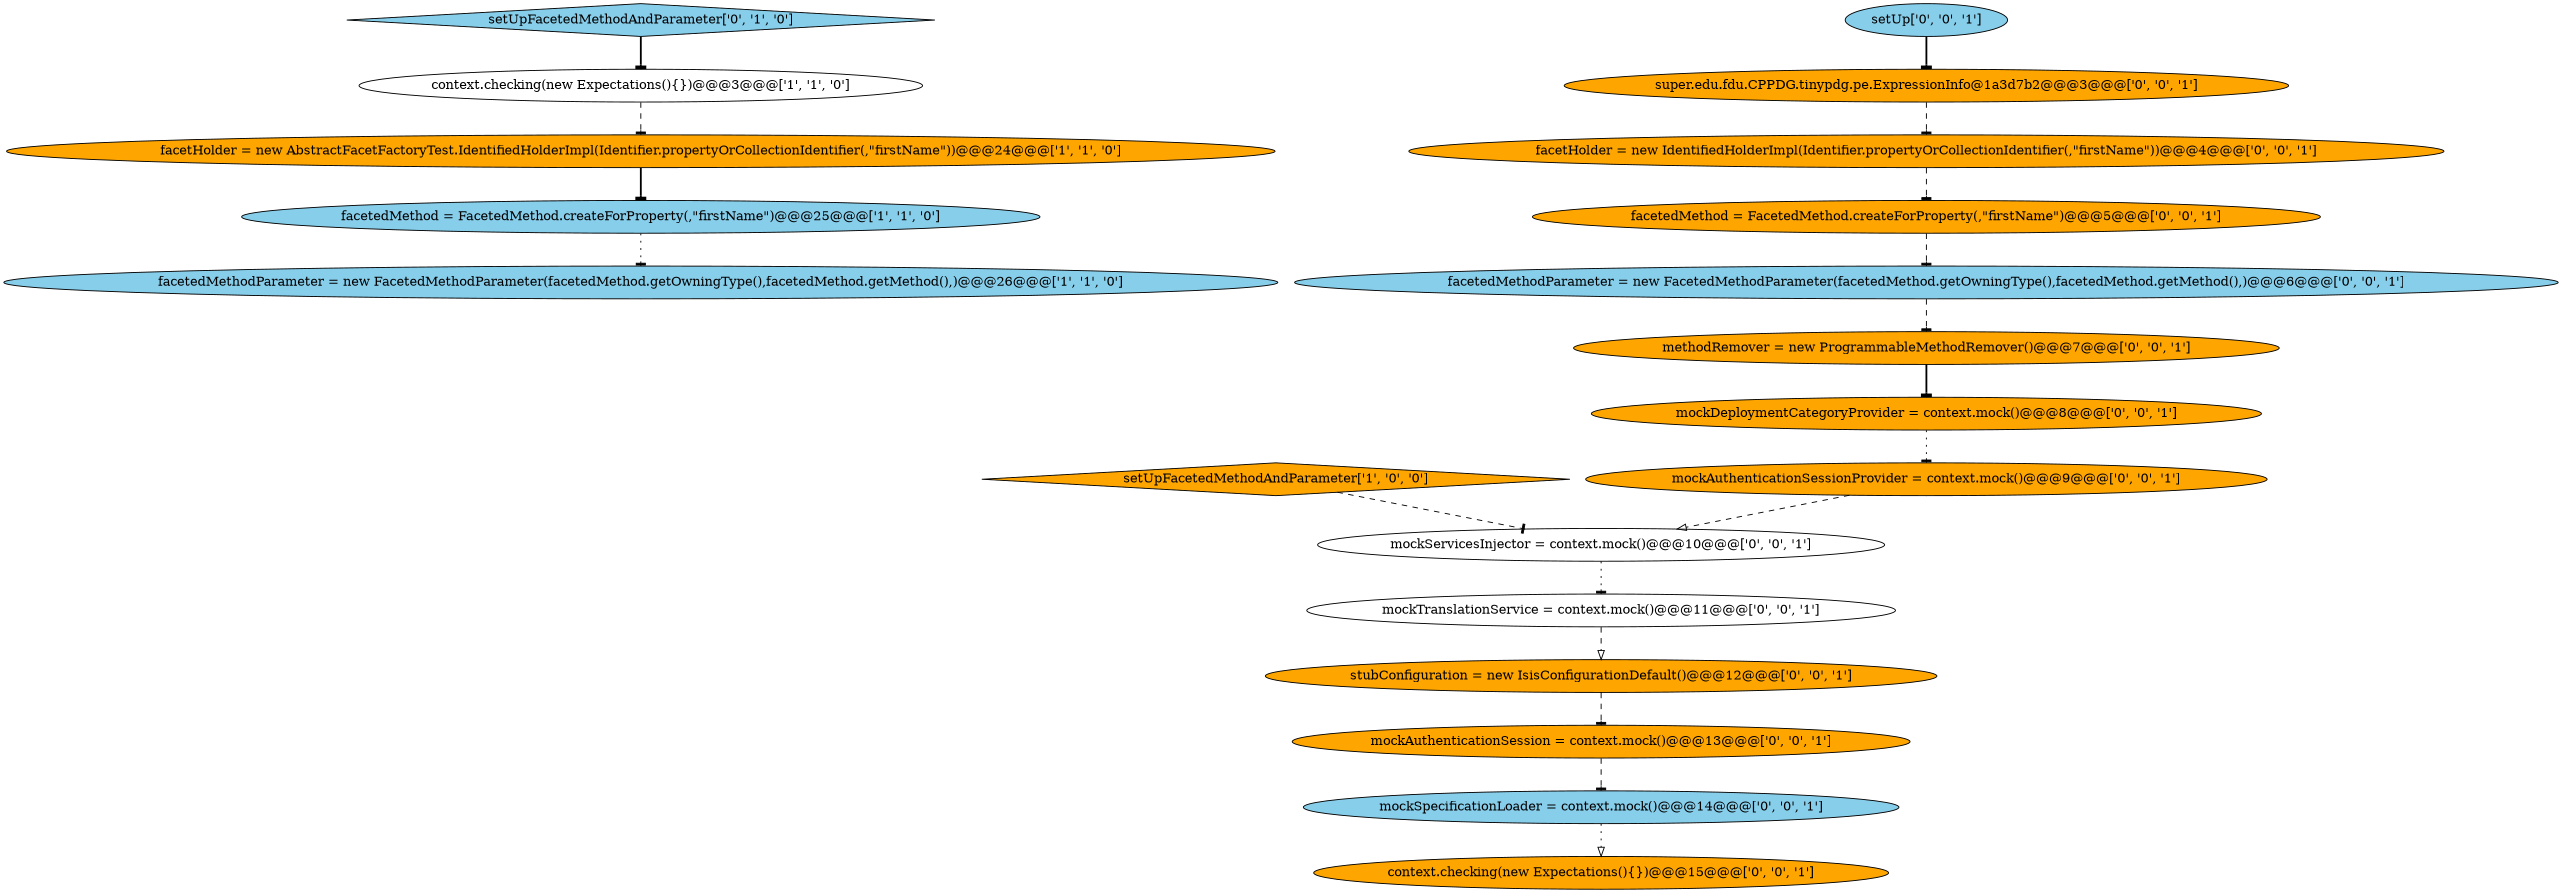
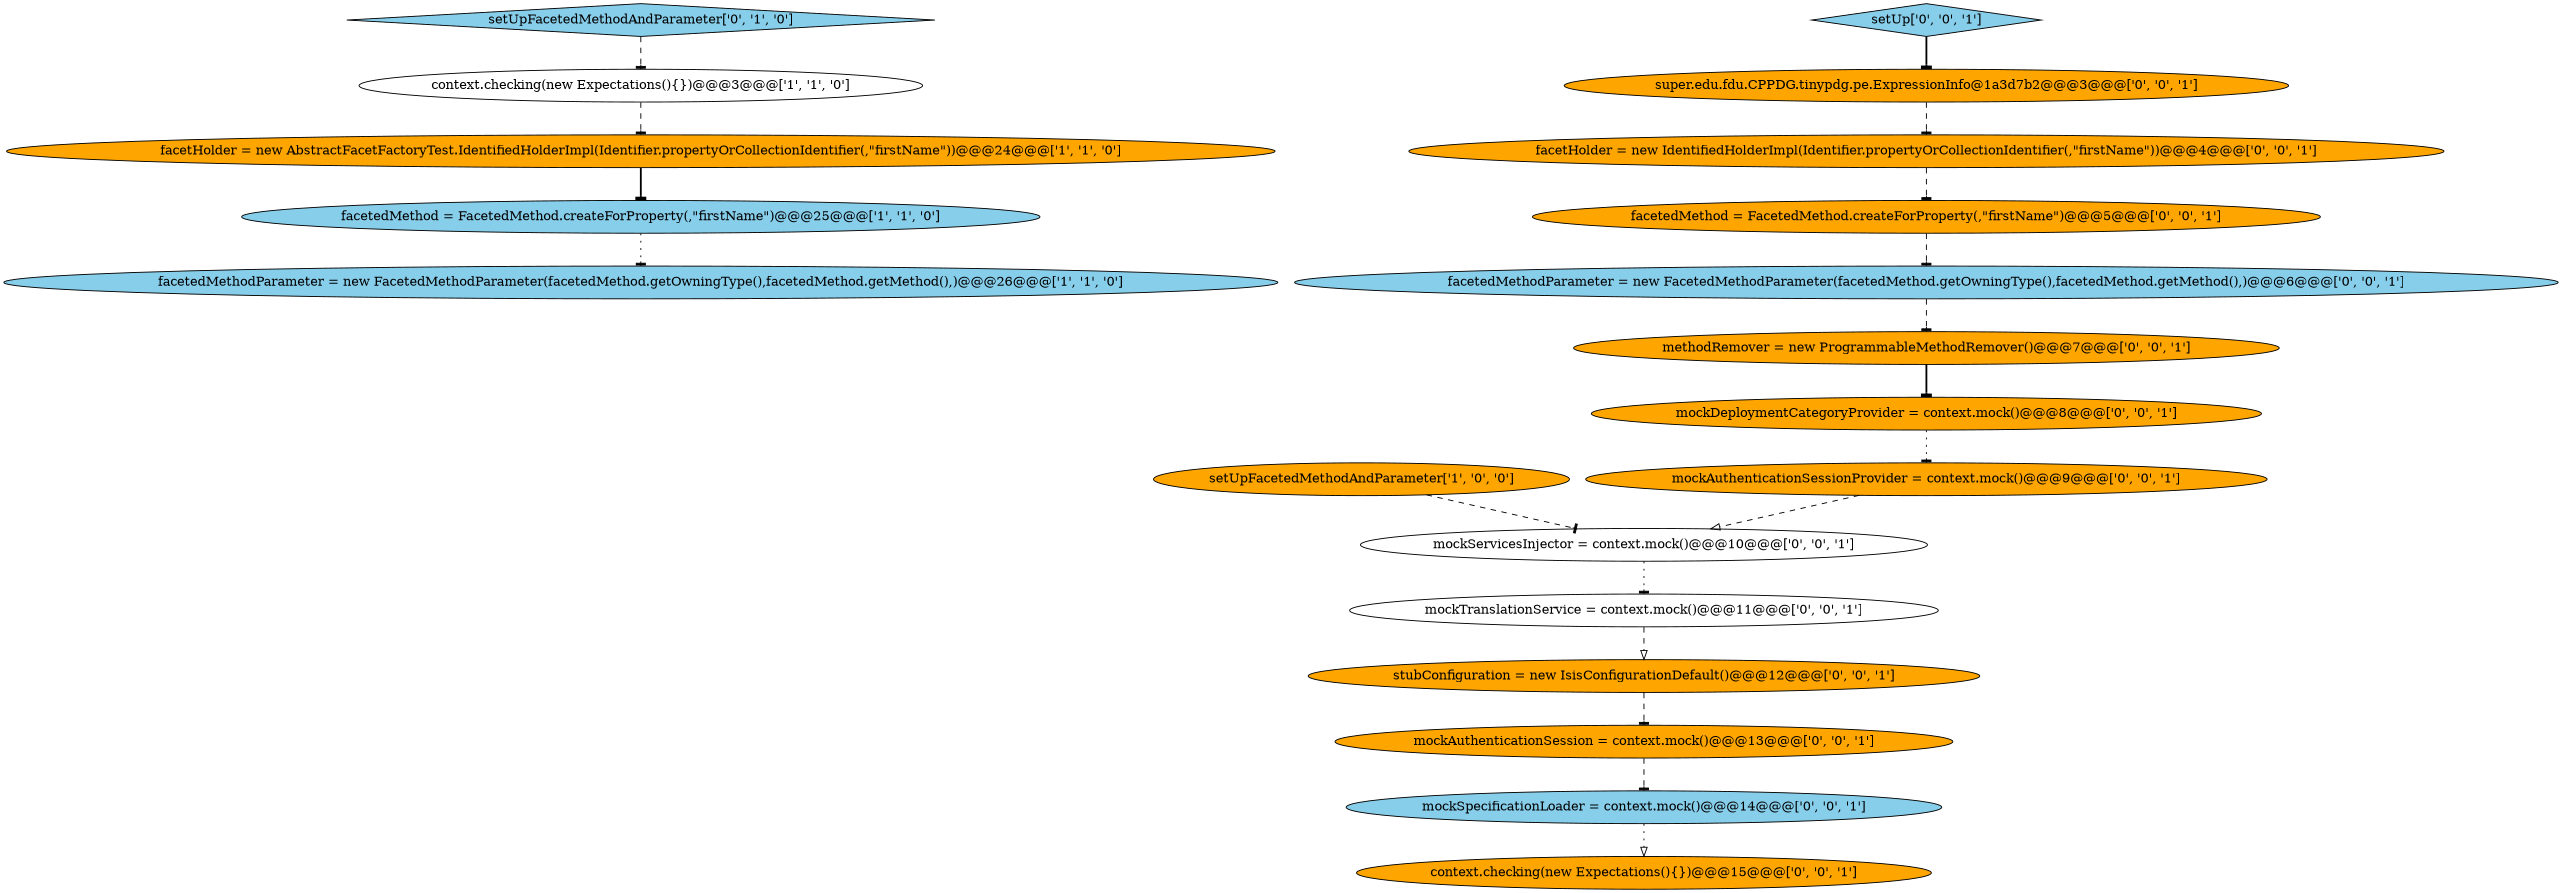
(1926, 20) -> (1926, 20)
(641, 51) -> (641, 51)
(1276, 479) -> (1361, 479)
